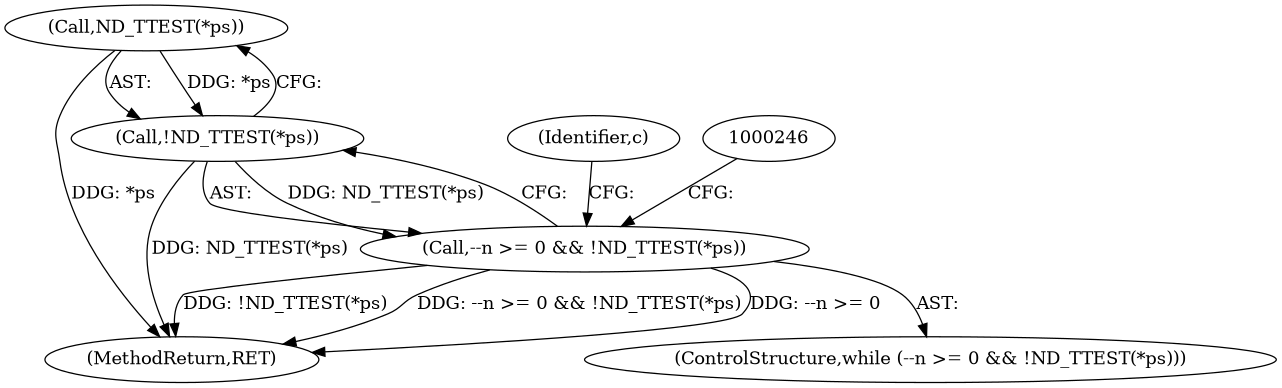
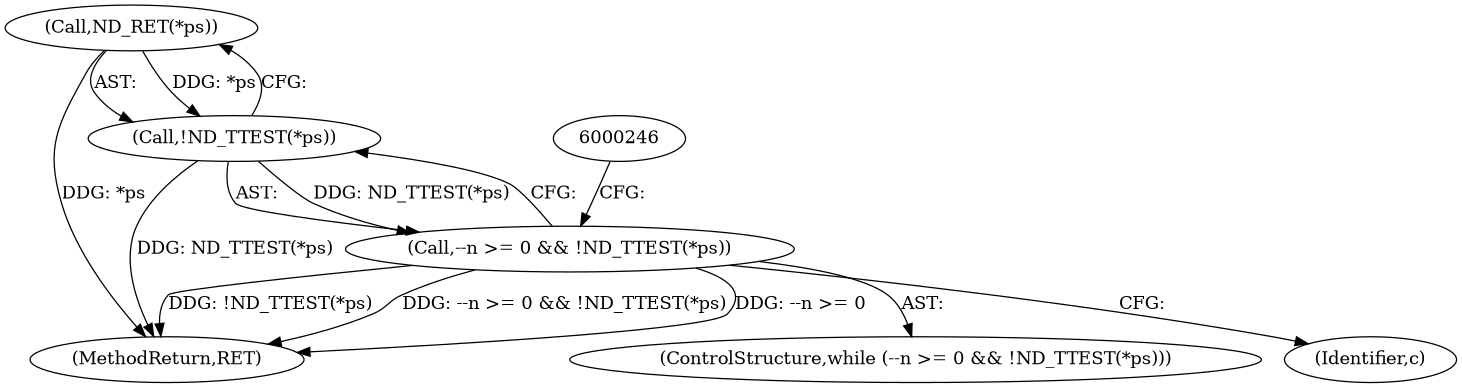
(146, 28) -> (131, 28)
(769, 139) -> (619, 139)
(590, 187) -> (1013, 298)
